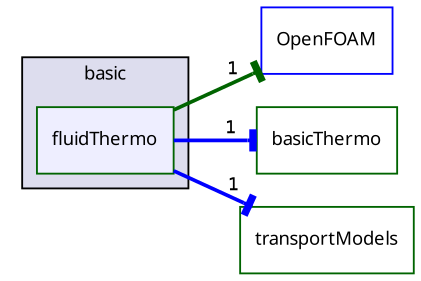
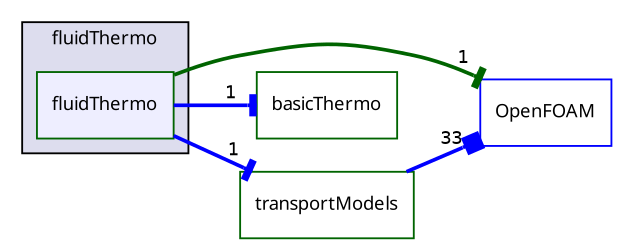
(105, 75) -> (105, 40)
none -> (435, 160)
